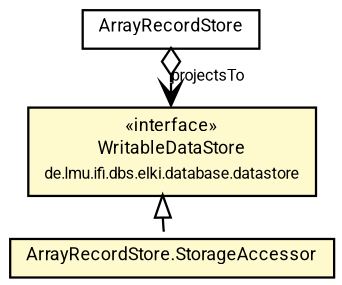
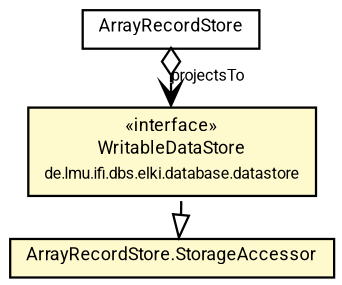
(163, 228) -> (181, 205)
